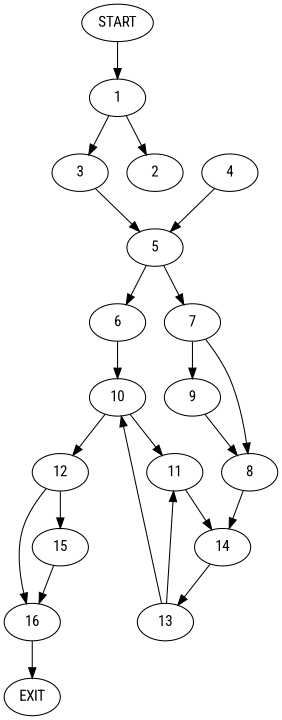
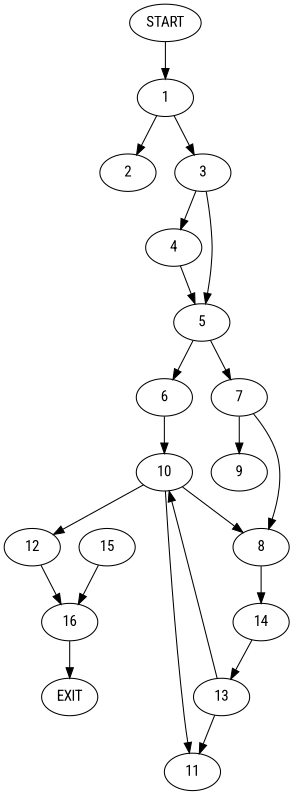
none -> (190, 205)
(218, 431) -> (208, 507)
(60, 505) -> none
(196, 505) -> none
